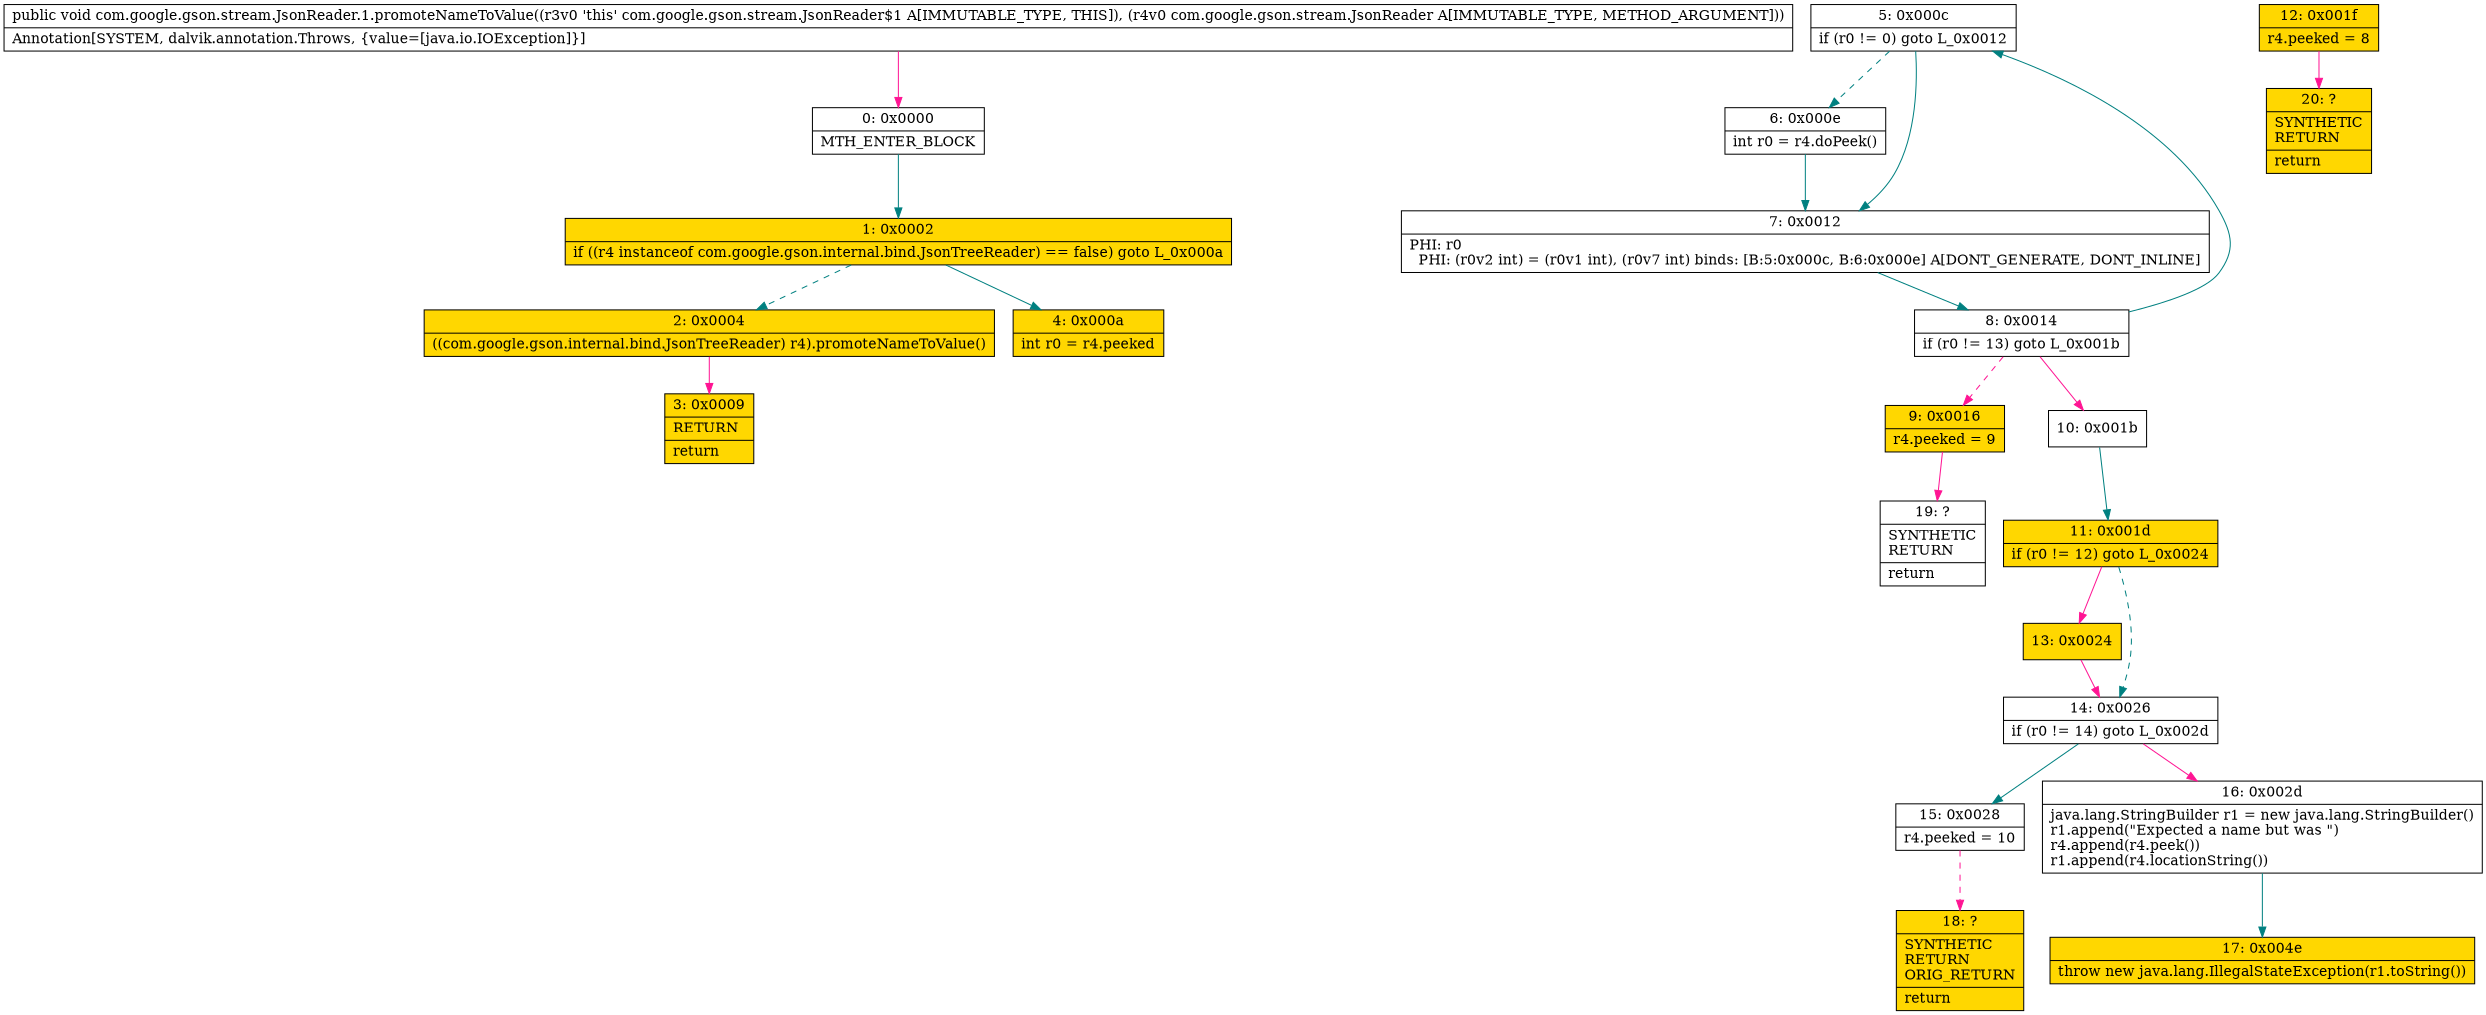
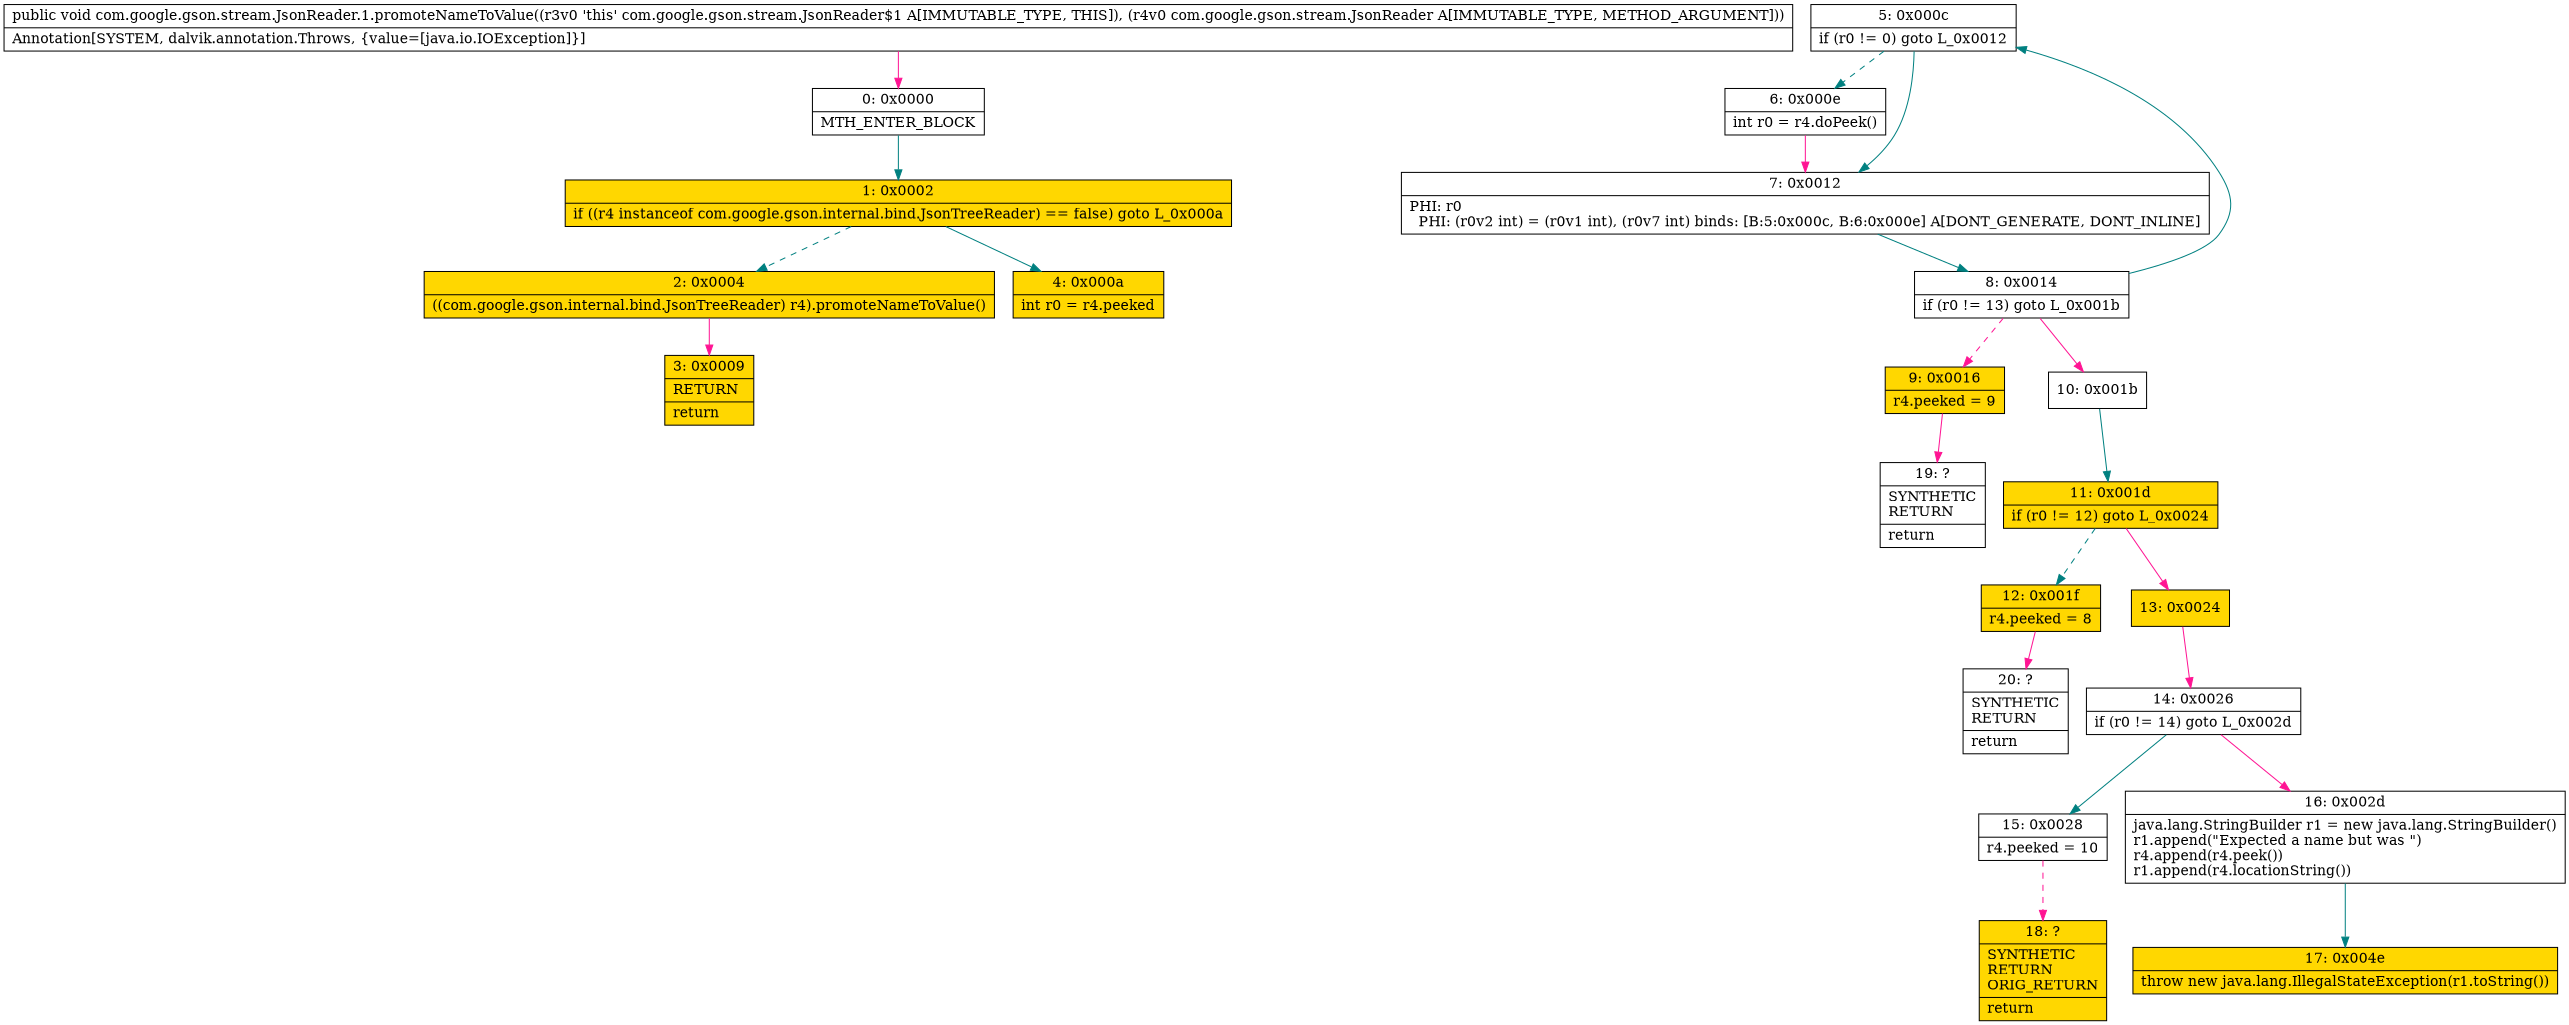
(2319, 131) -> (2016, 711)
(1805, 177) -> (1805, 149)
(2131, 627) -> (2079, 552)
